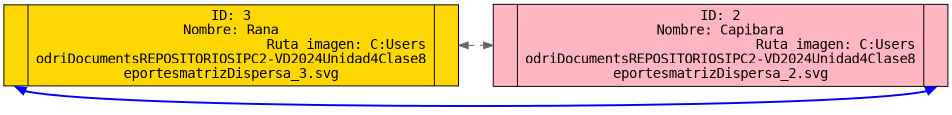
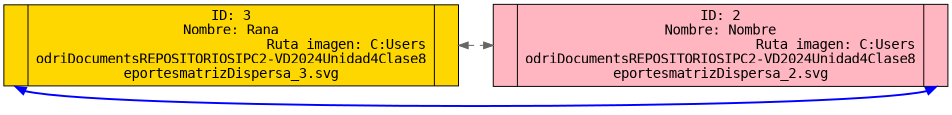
(721, 30) -> (721, 30)
